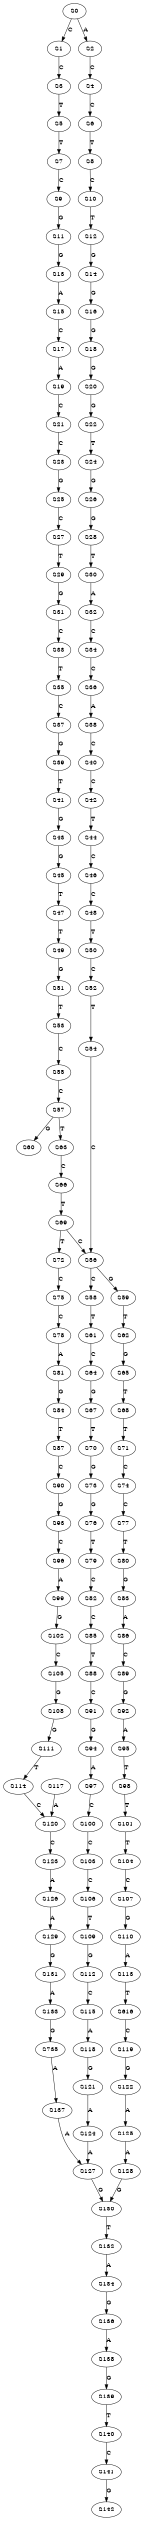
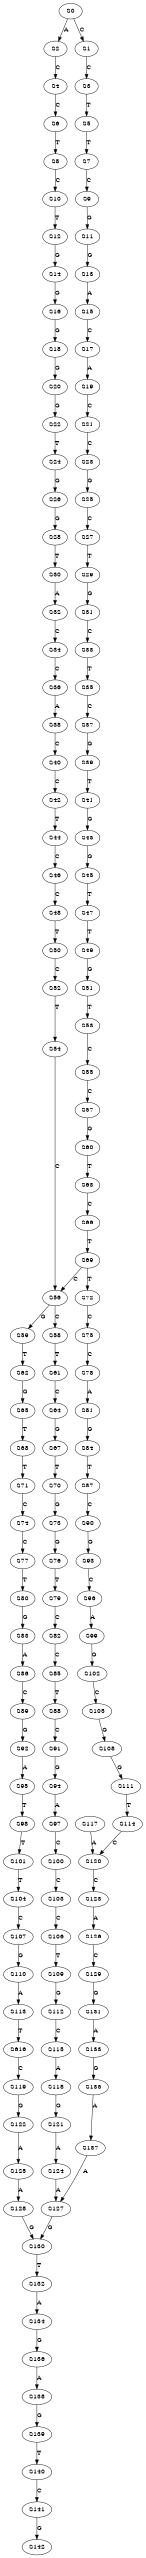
(60, 1127) -> (87, 1164)
(52, 1918) -> (96, 1956)
(50, 2050) -> (93, 2087)
